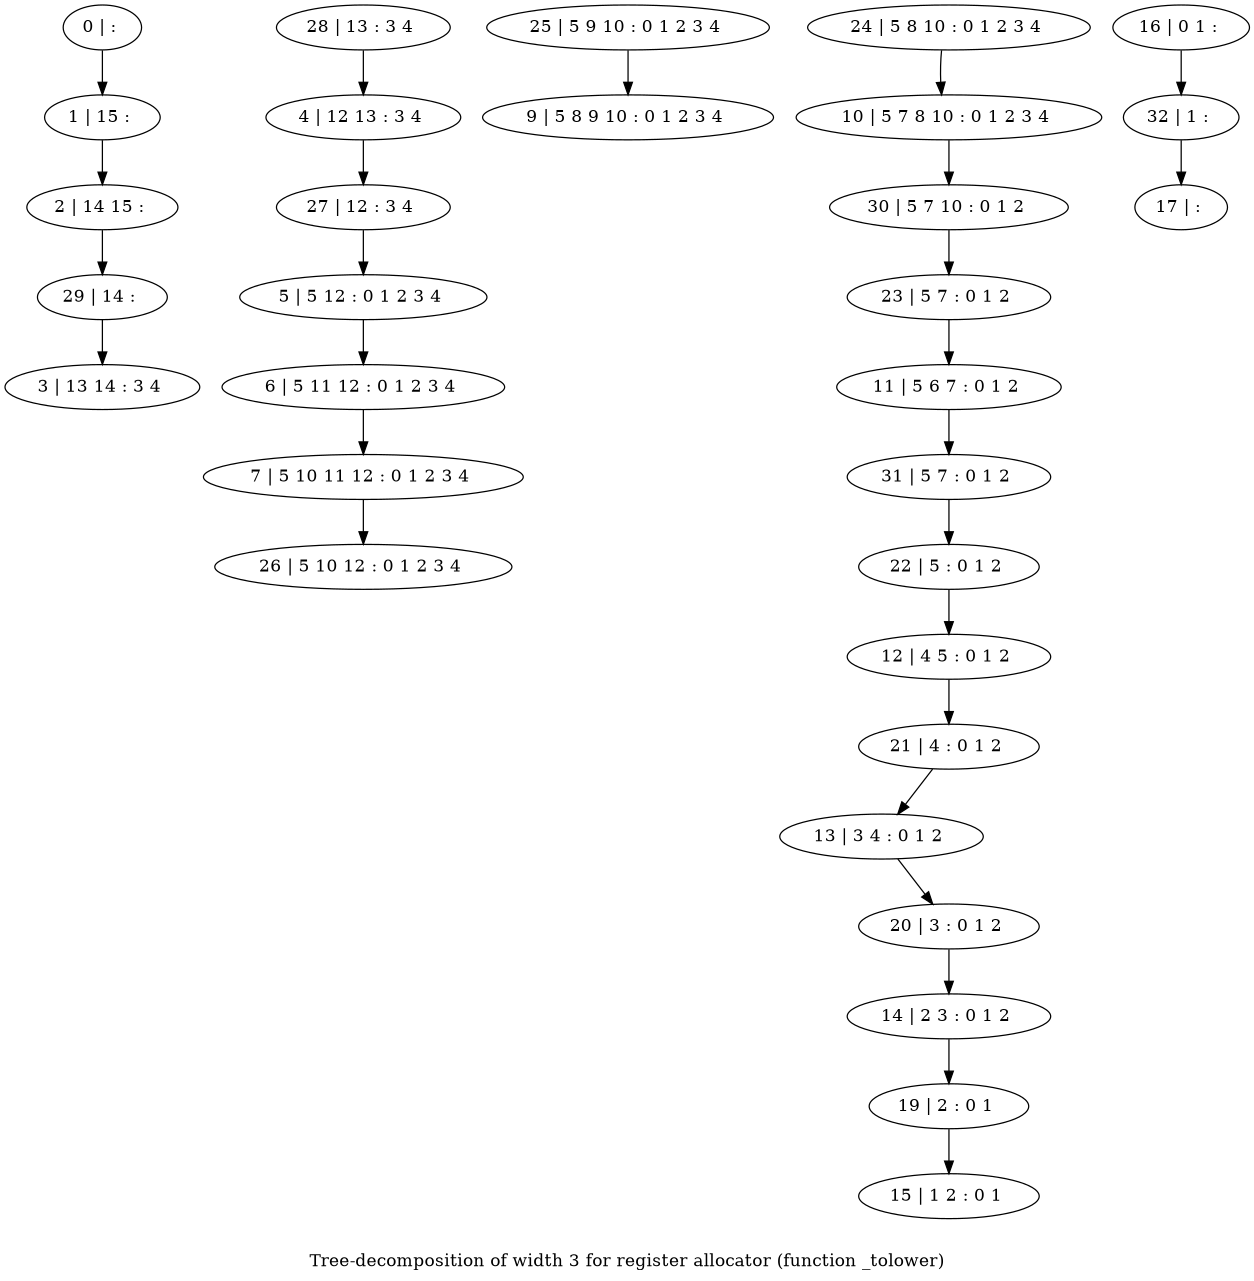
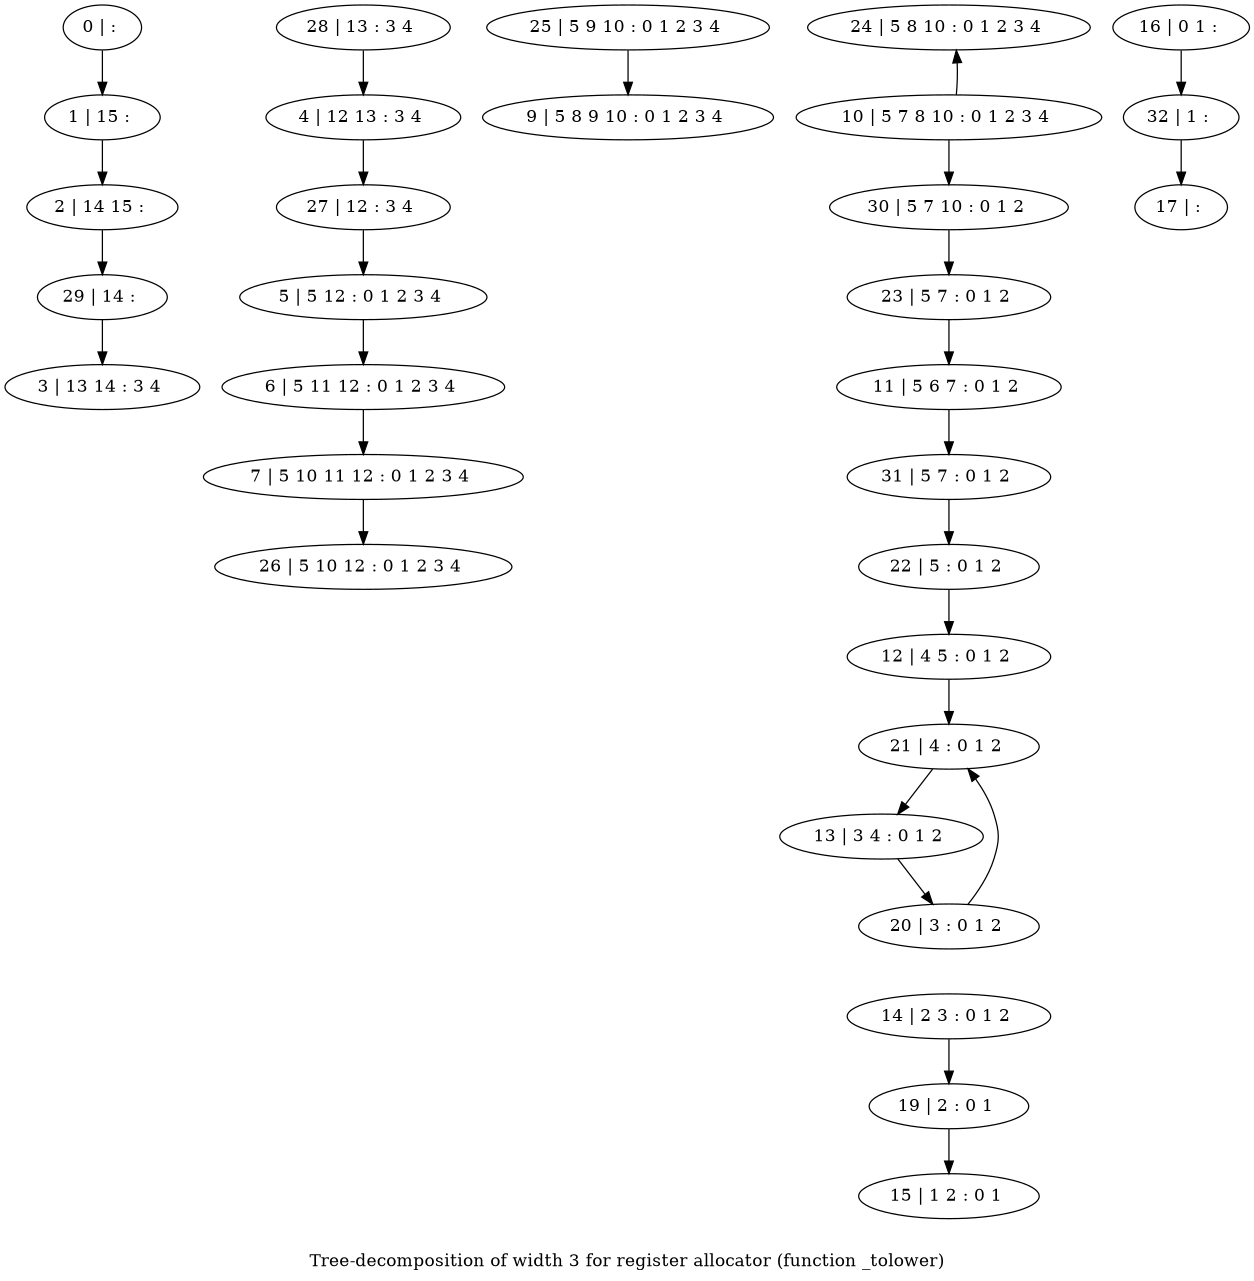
(941, 66) -> (957, 79)
(949, 965) -> (998, 843)
